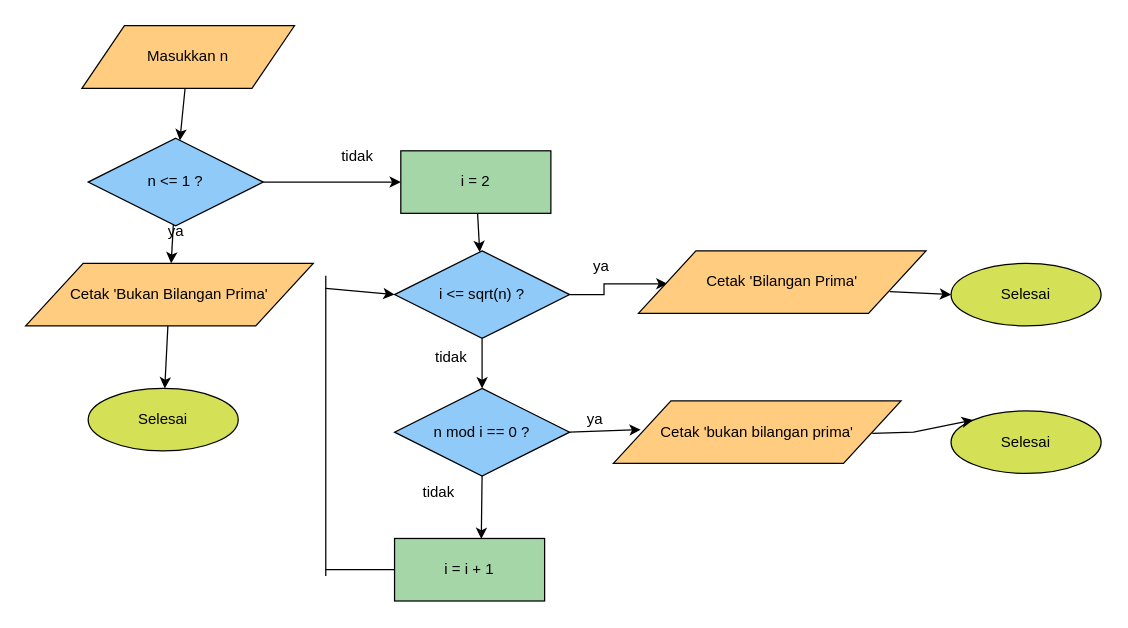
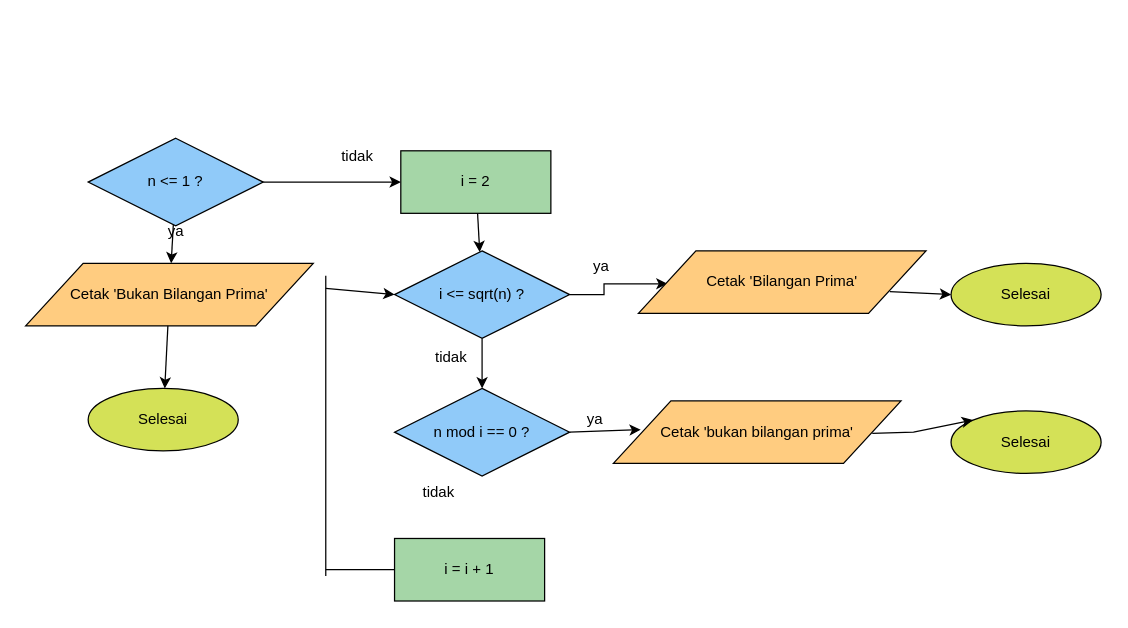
(188, 57) -> none
(183, 110) -> none
(482, 503) -> none
